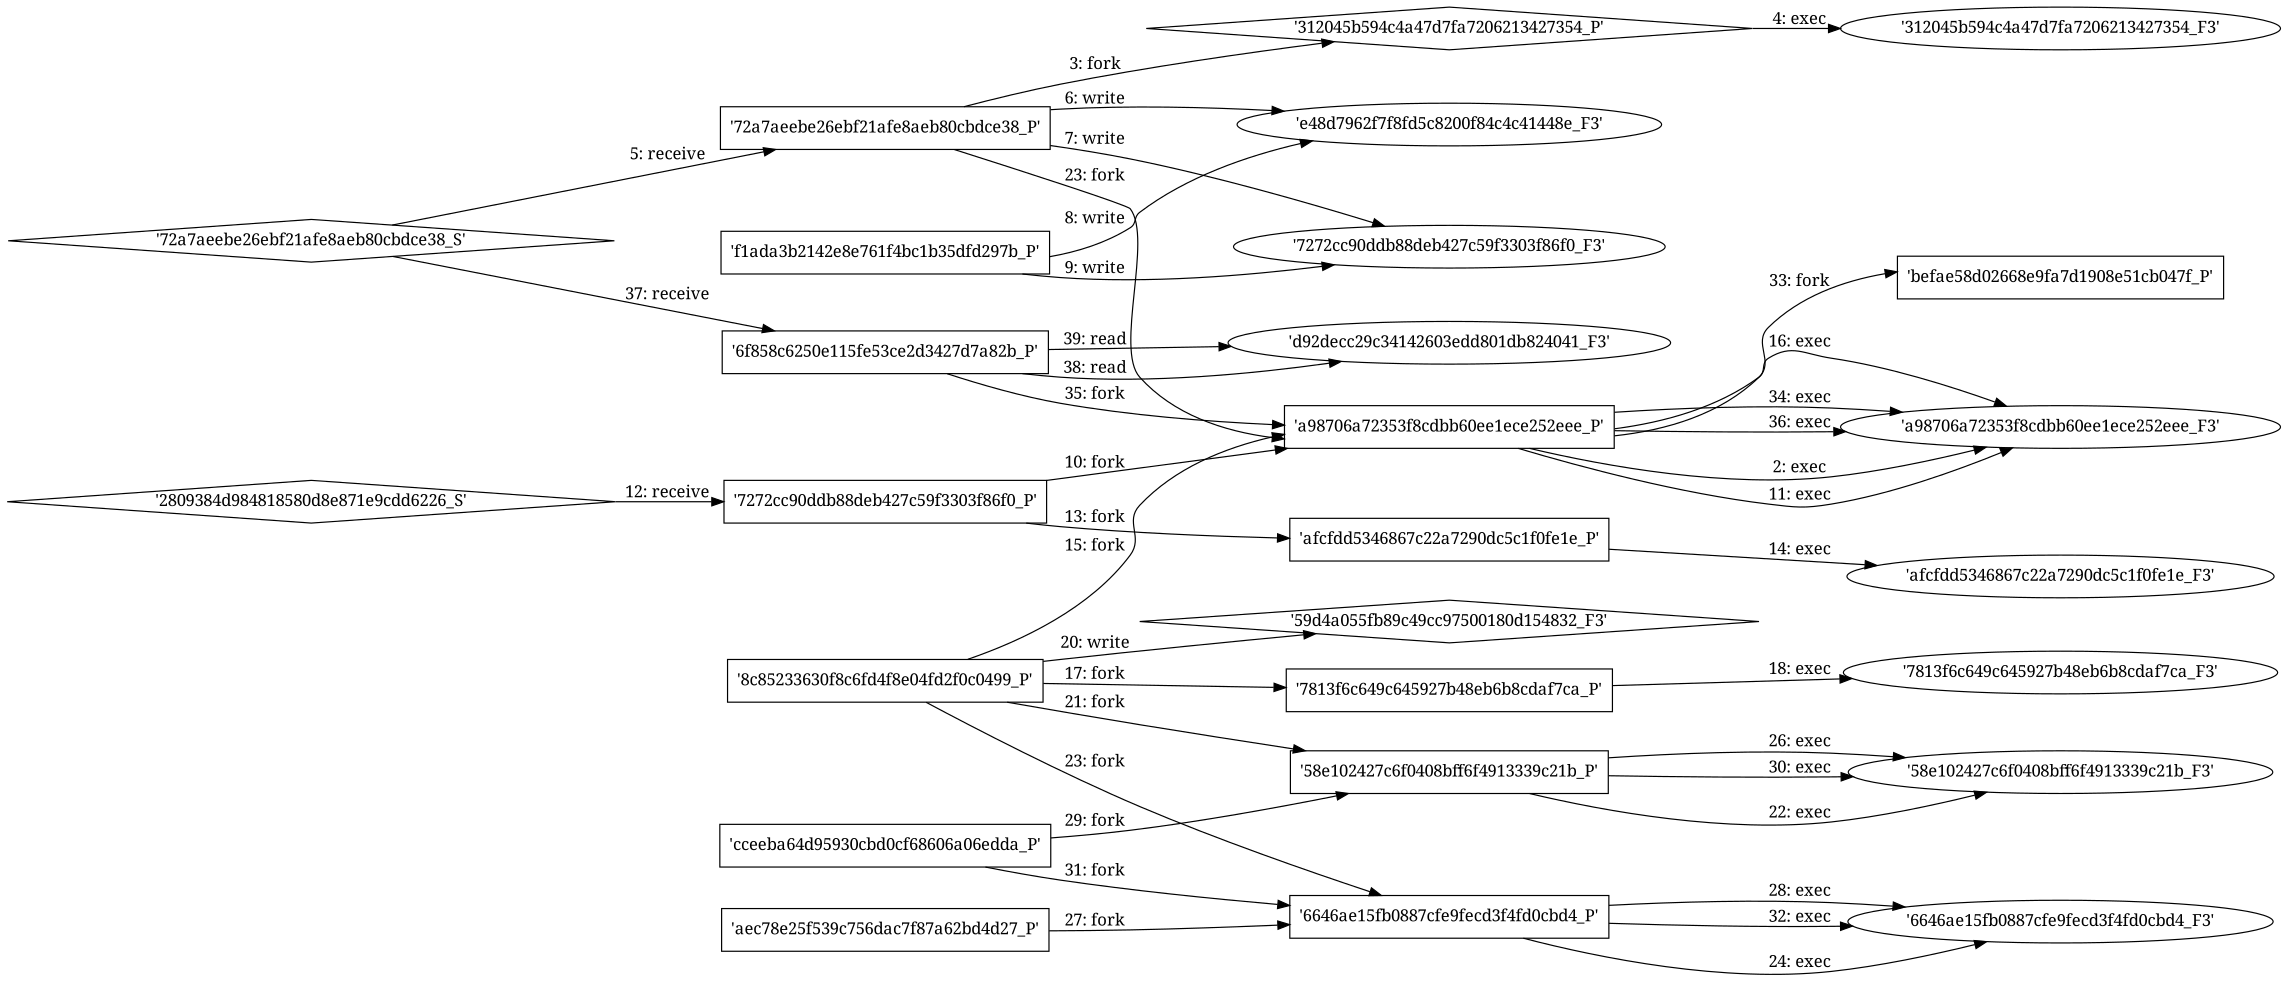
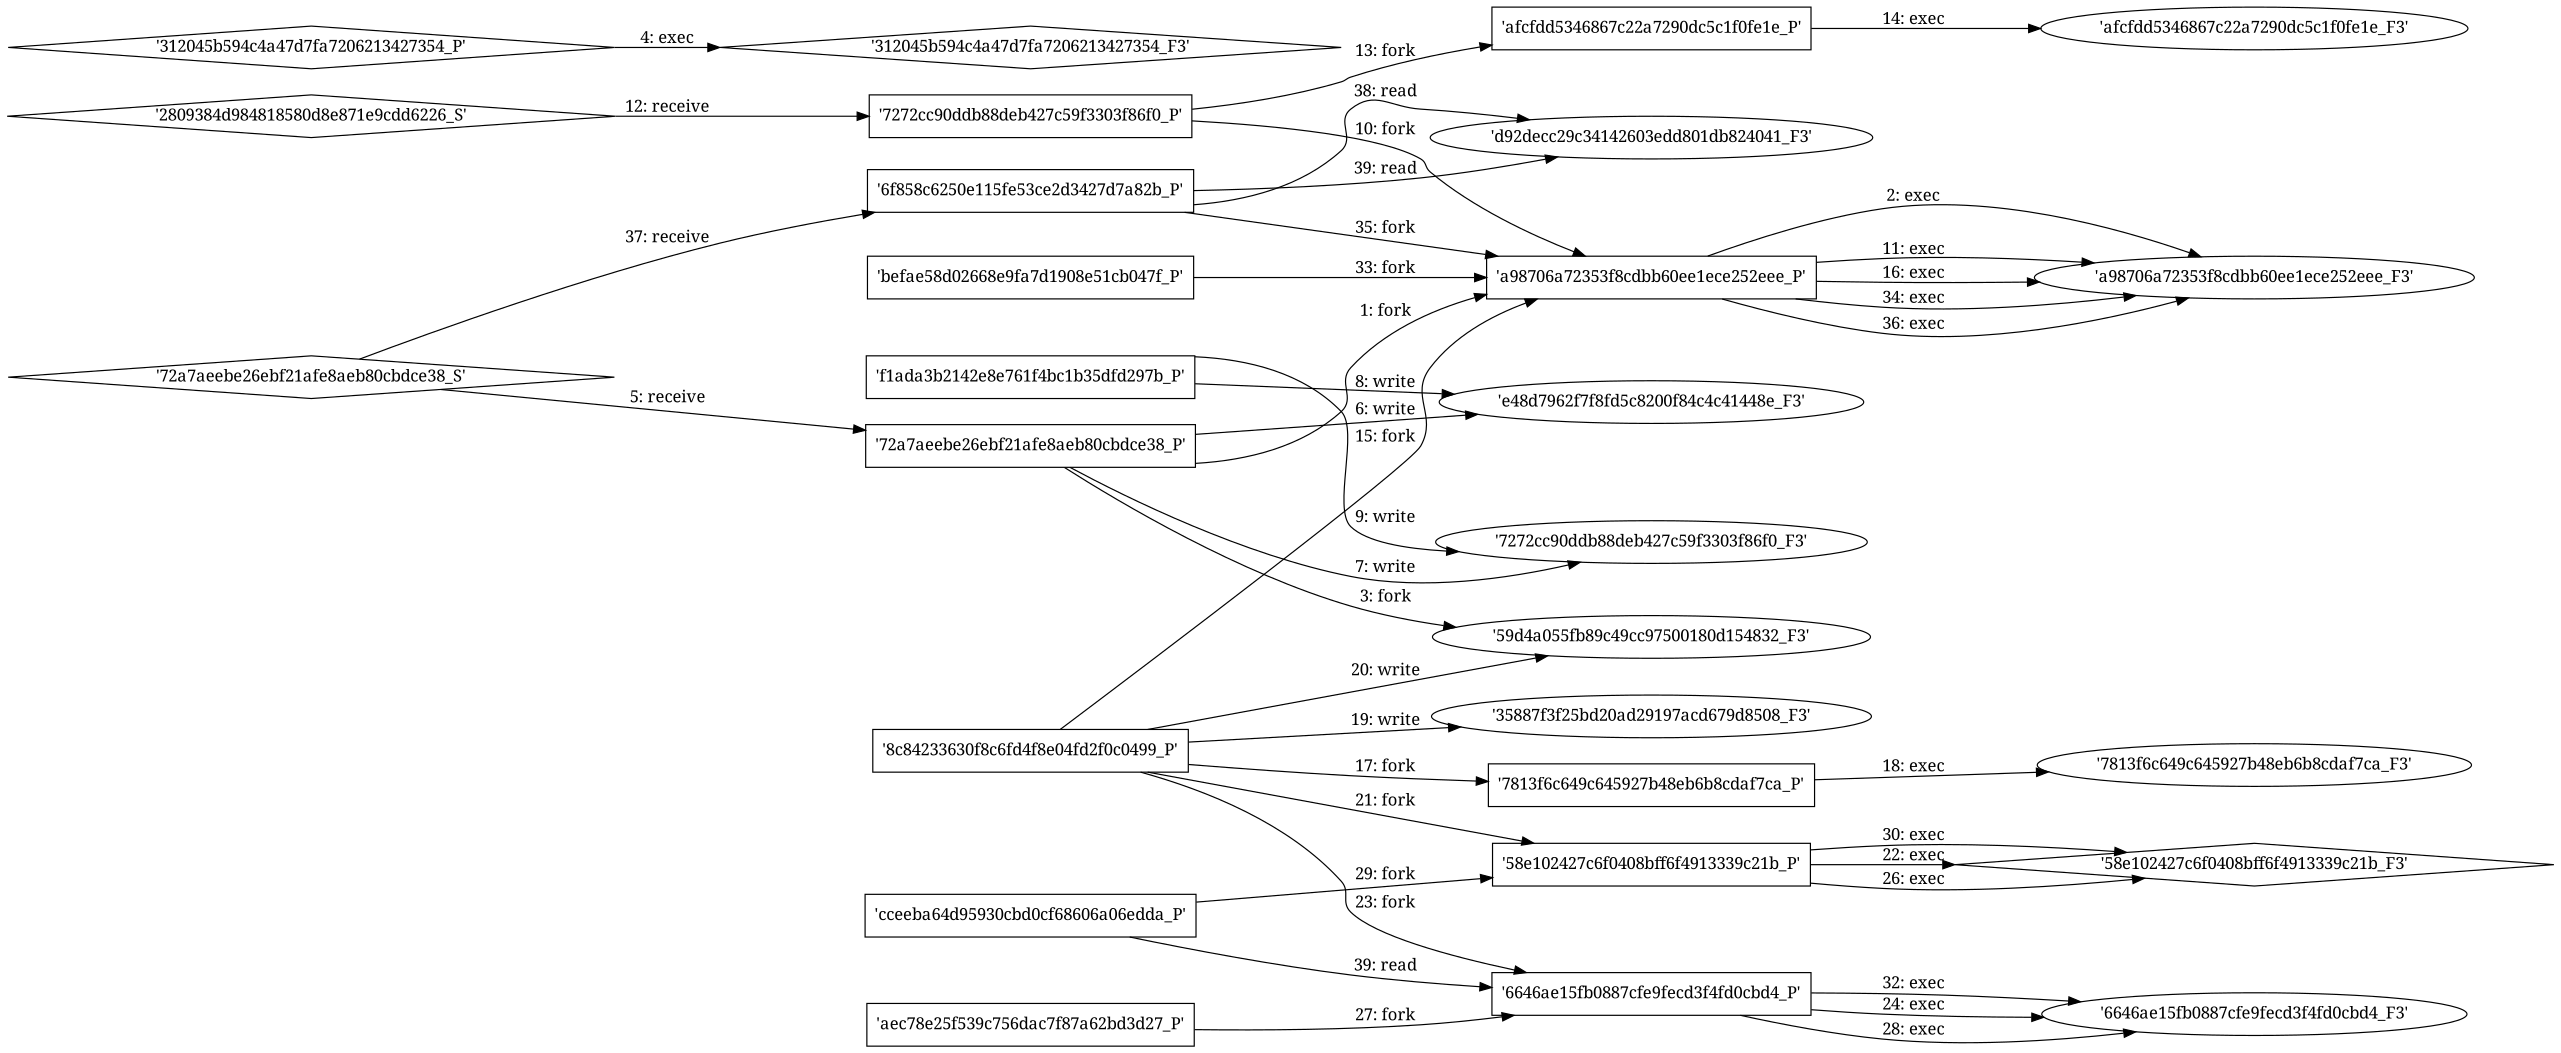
(2061, 28) -> (1031, 47)
(1142, 69) -> (1246, 566)
(1095, 176) -> (1386, 311)
(1763, 350) -> (1334, 278)
(1449, 622) -> (1651, 637)
(885, 681) -> (1031, 751)
none -> (1651, 716)
(2061, 772) -> (2254, 865)
(1095, 871) -> (1386, 966)
(885, 930) -> (1031, 1025)
